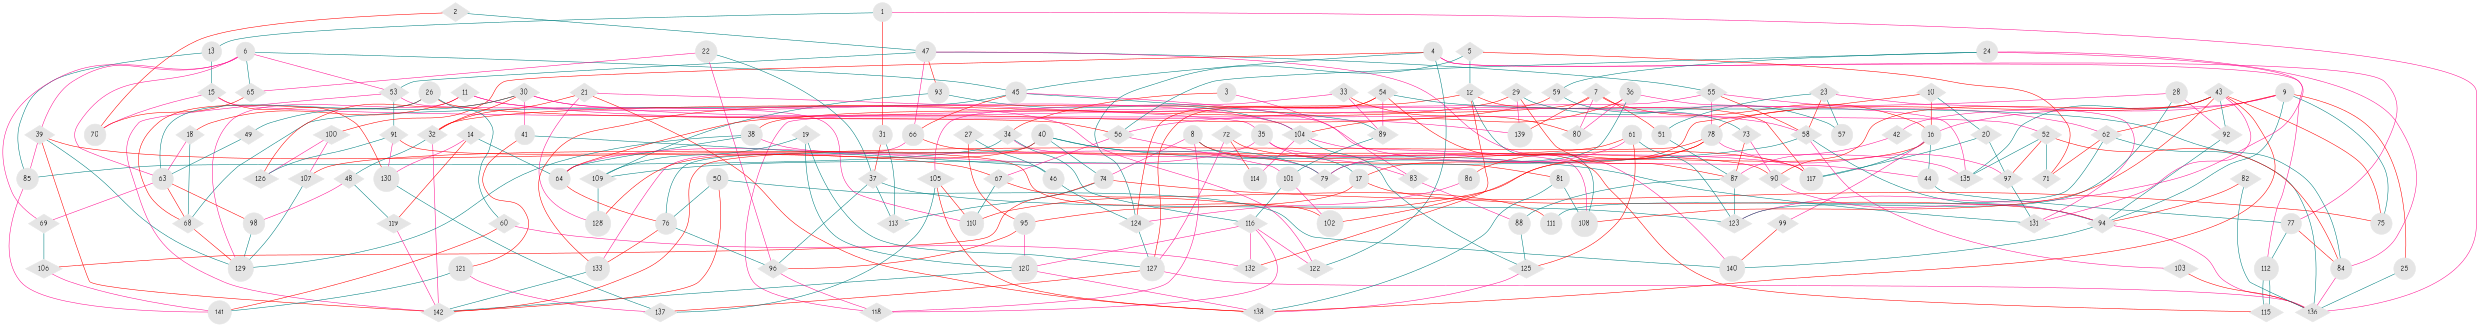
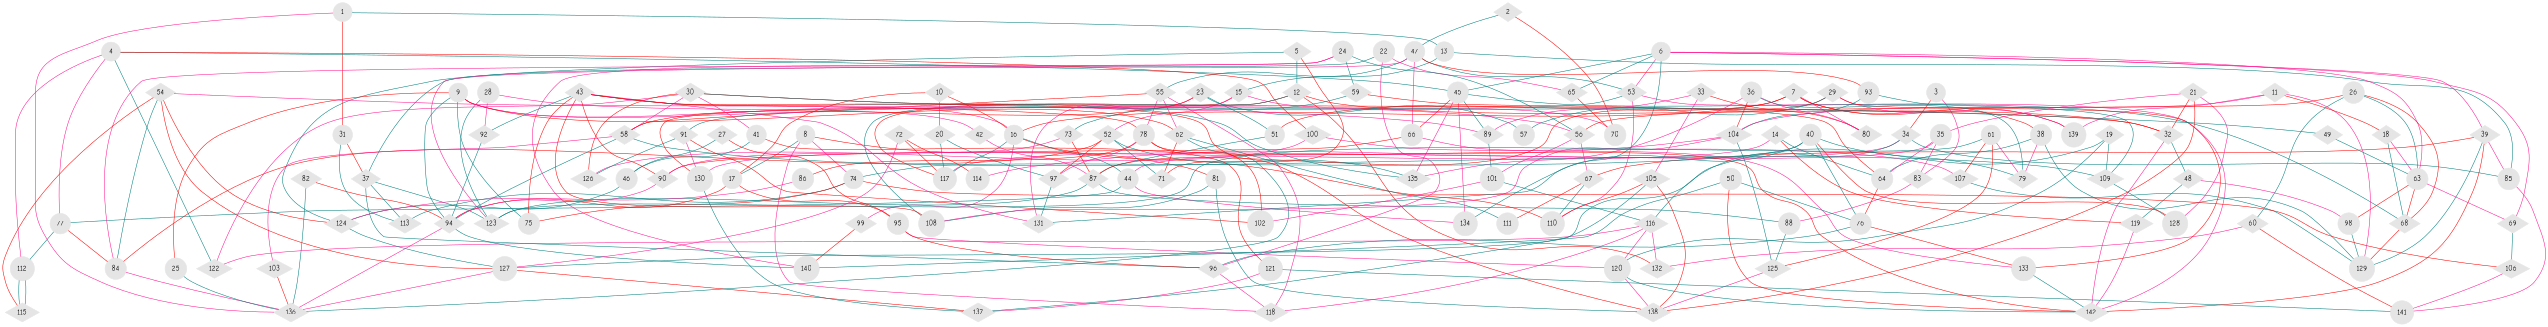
none -> (1465, 224)
